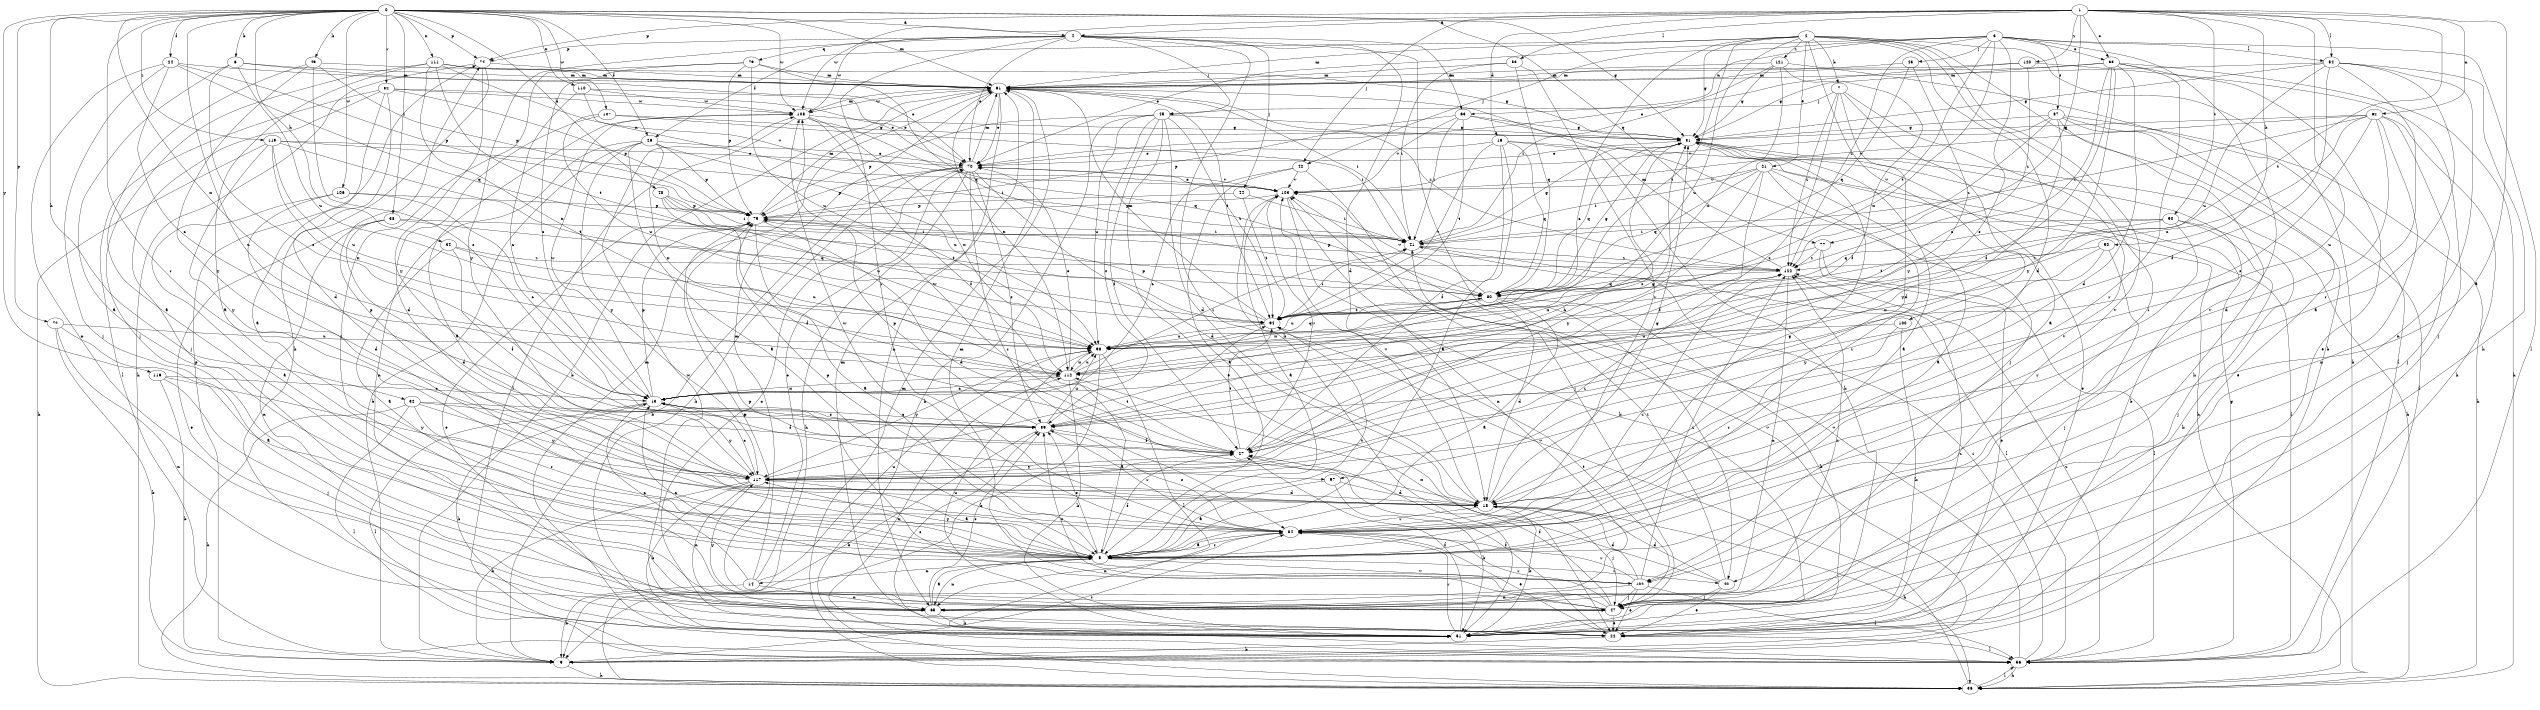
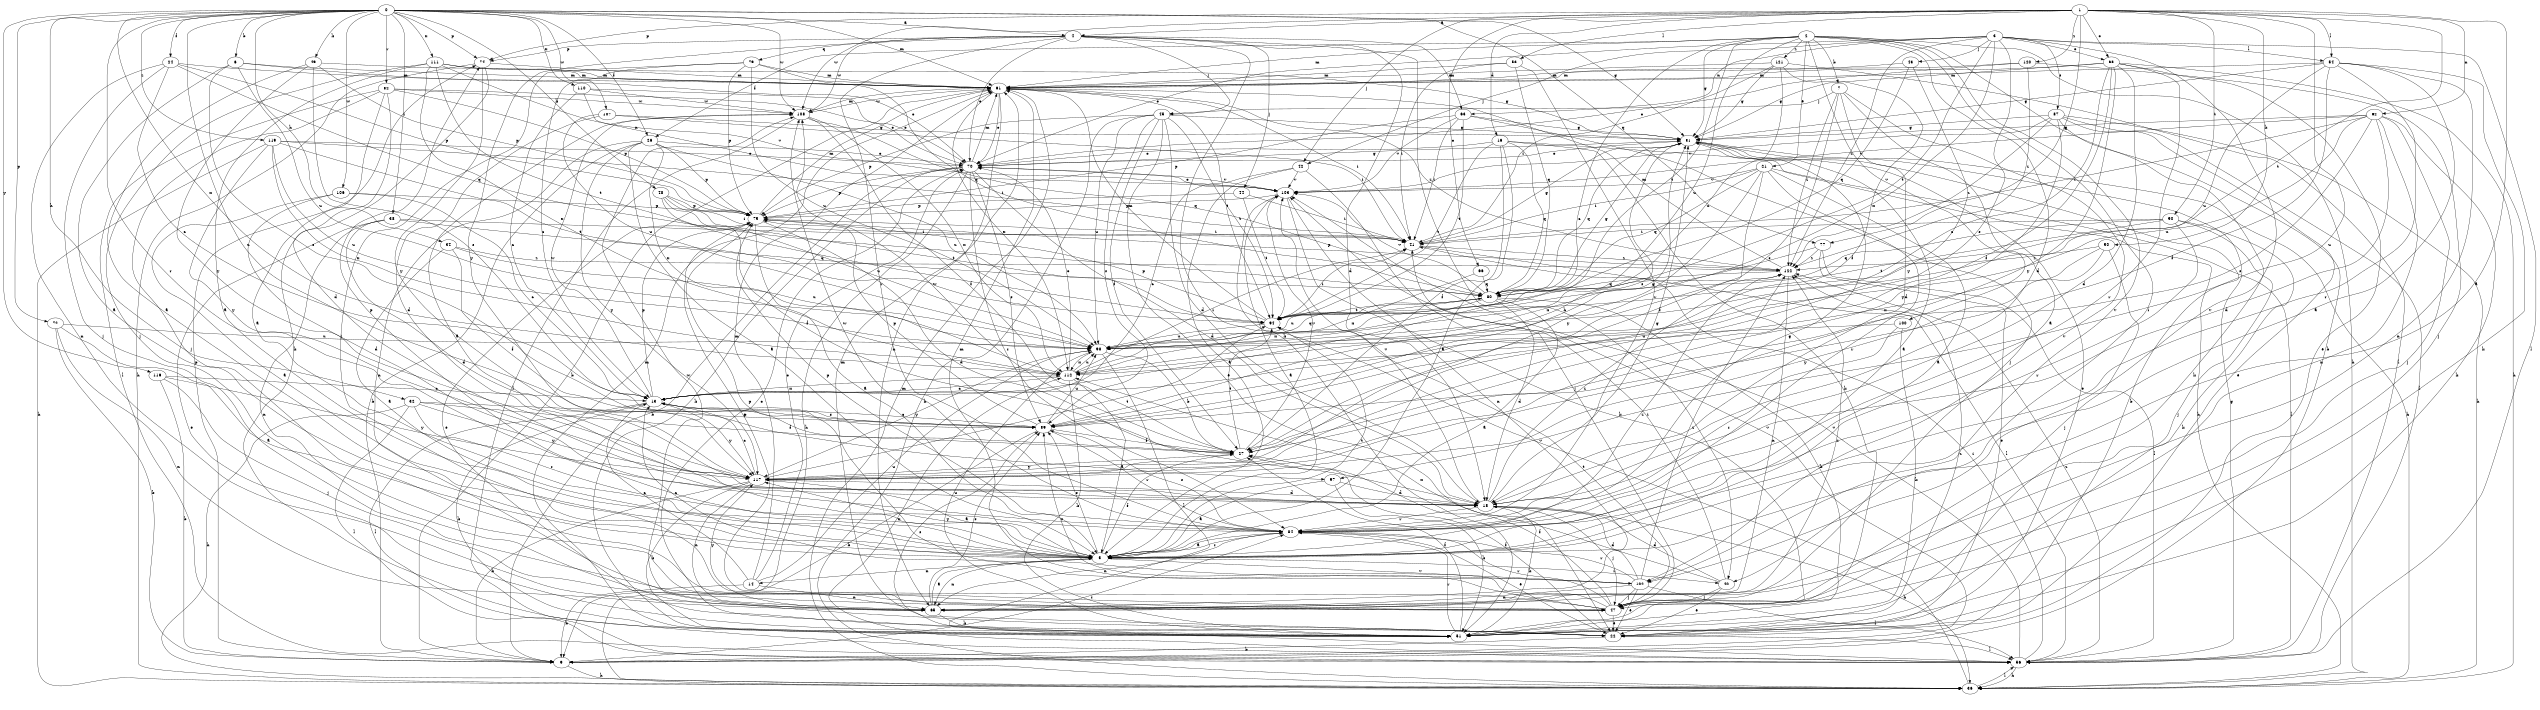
(1243, 130) -> (1328, 153)
none -> (1481, 271)
(879, 563) -> (1177, 391)
